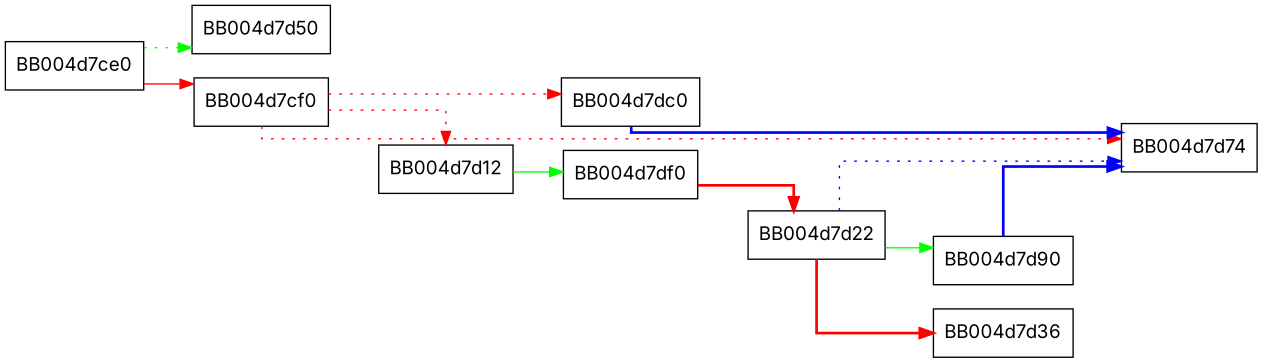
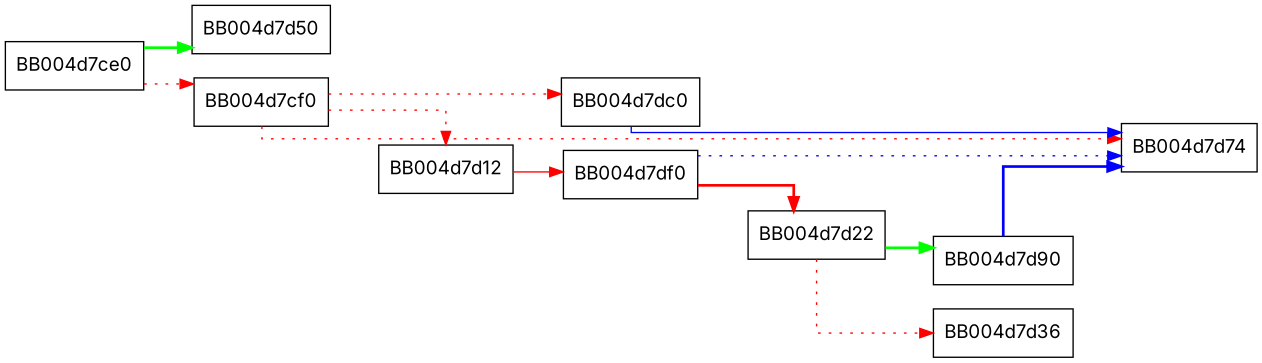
(161, 48) -> (161, 48)
(162, 84) -> (162, 84)
(867, 133) -> (867, 133)
(949, 161) -> (903, 156)
(531, 172) -> (531, 172)
(903, 248) -> (903, 248)
(831, 333) -> (831, 333)
